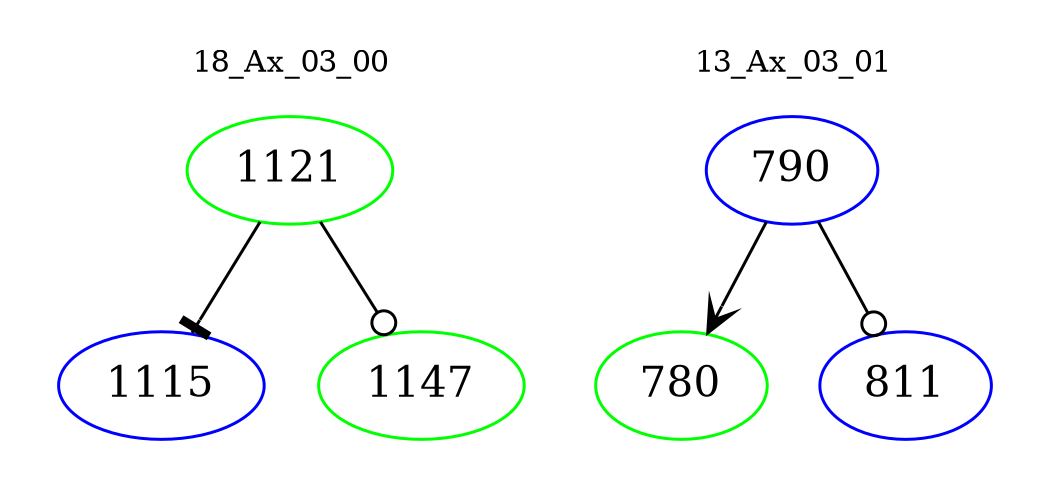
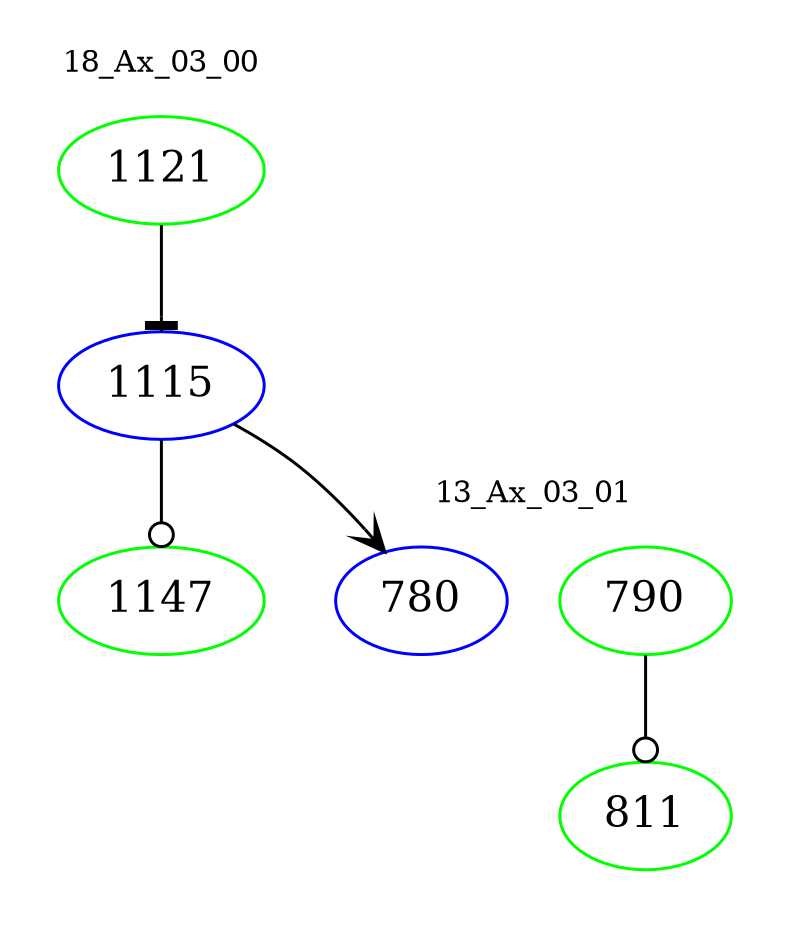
(792, 170) -> (646, 601)
(744, 264) -> (330, 493)
(349, 267) -> (161, 481)
(681, 386) -> (421, 601)
(906, 386) -> (646, 816)
